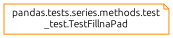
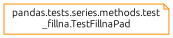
(86, 19) -> (86, 19)
